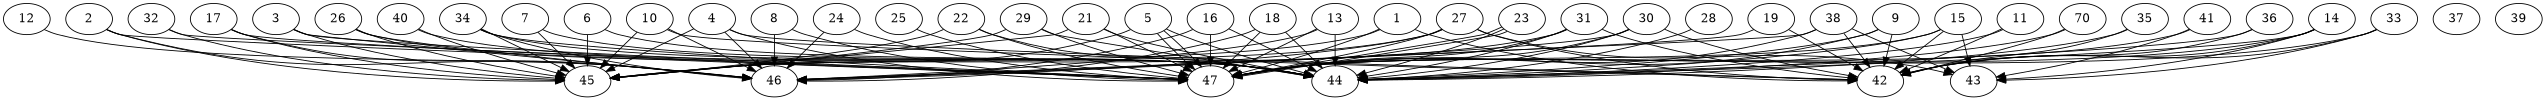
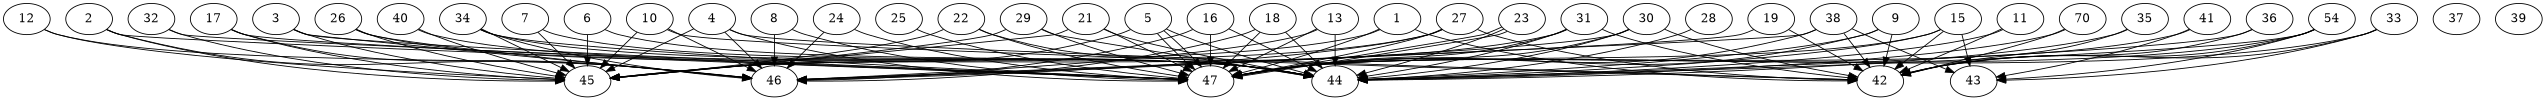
(2332, 19) -> (2332, 19)
(1710, 57) -> none
none -> (299, 64)
